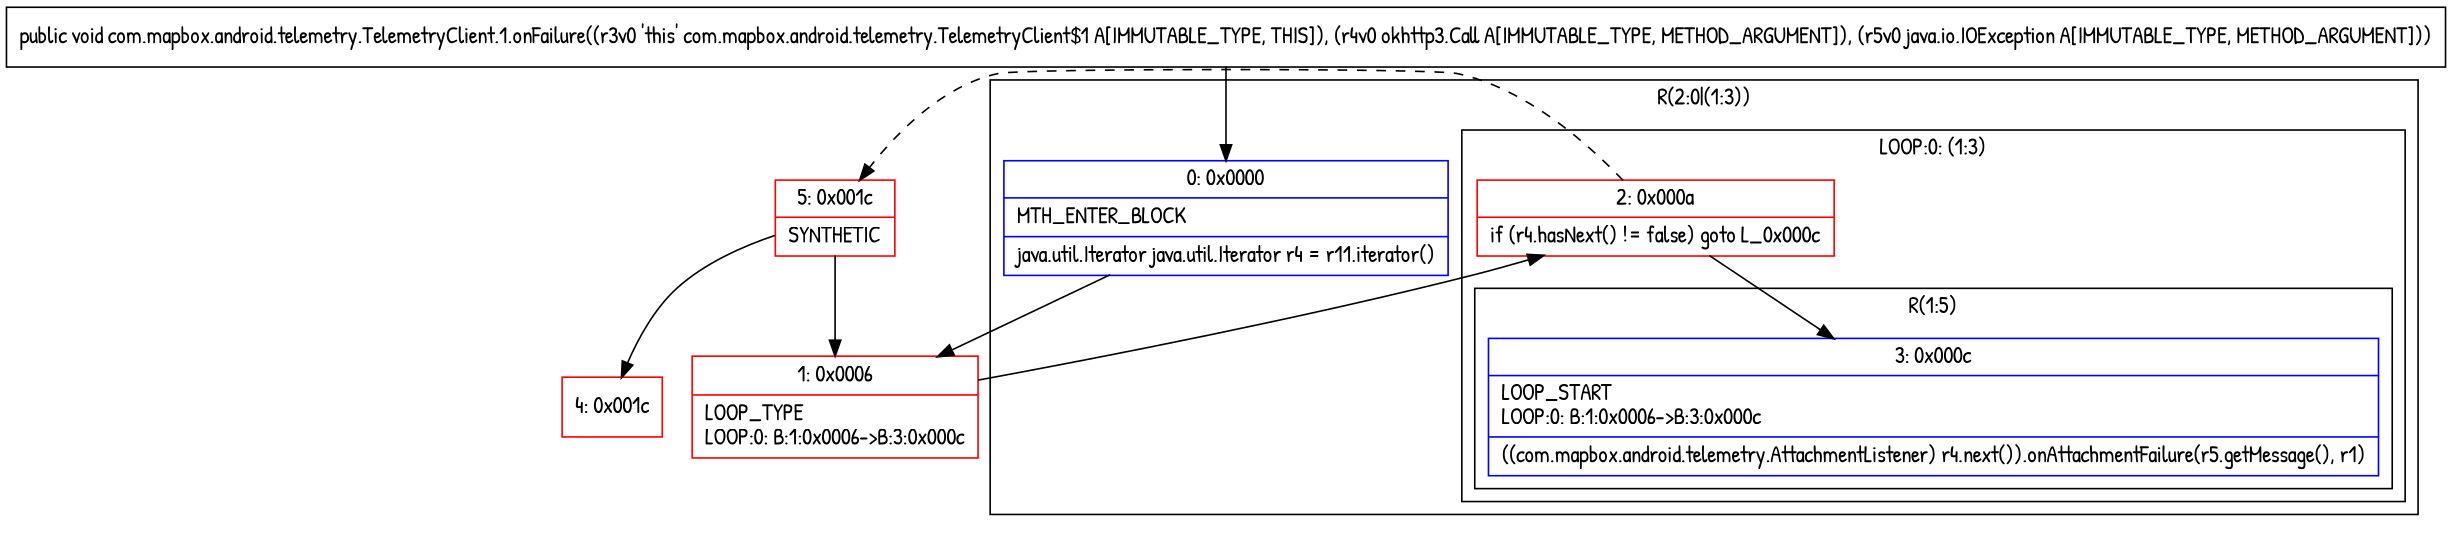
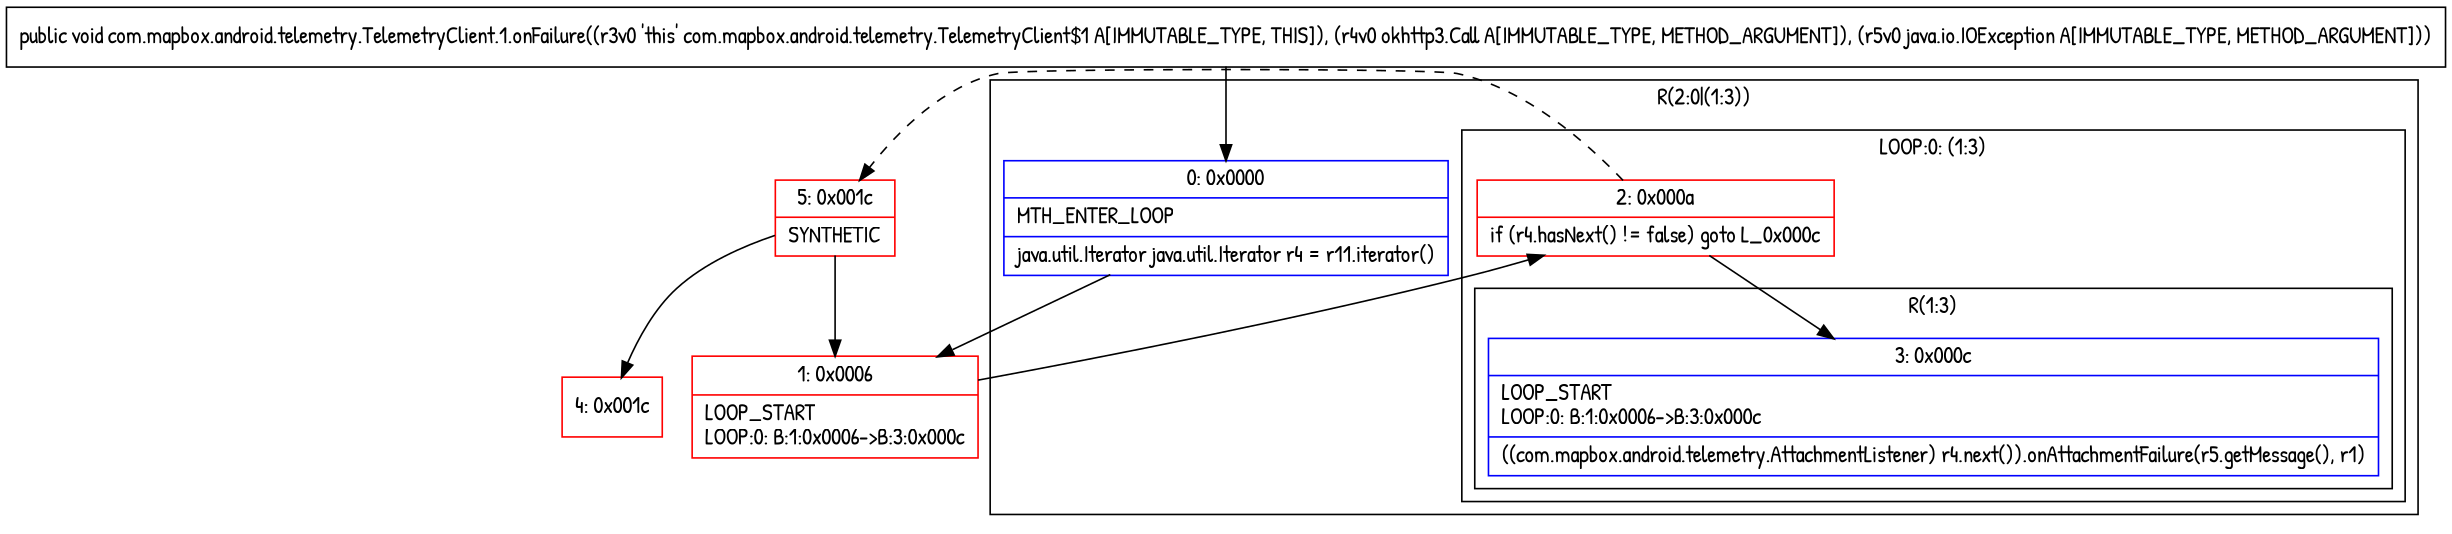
(1102, 216) -> (1096, 216)
(1933, 307) -> (1933, 307)
(754, 414) -> (761, 414)
